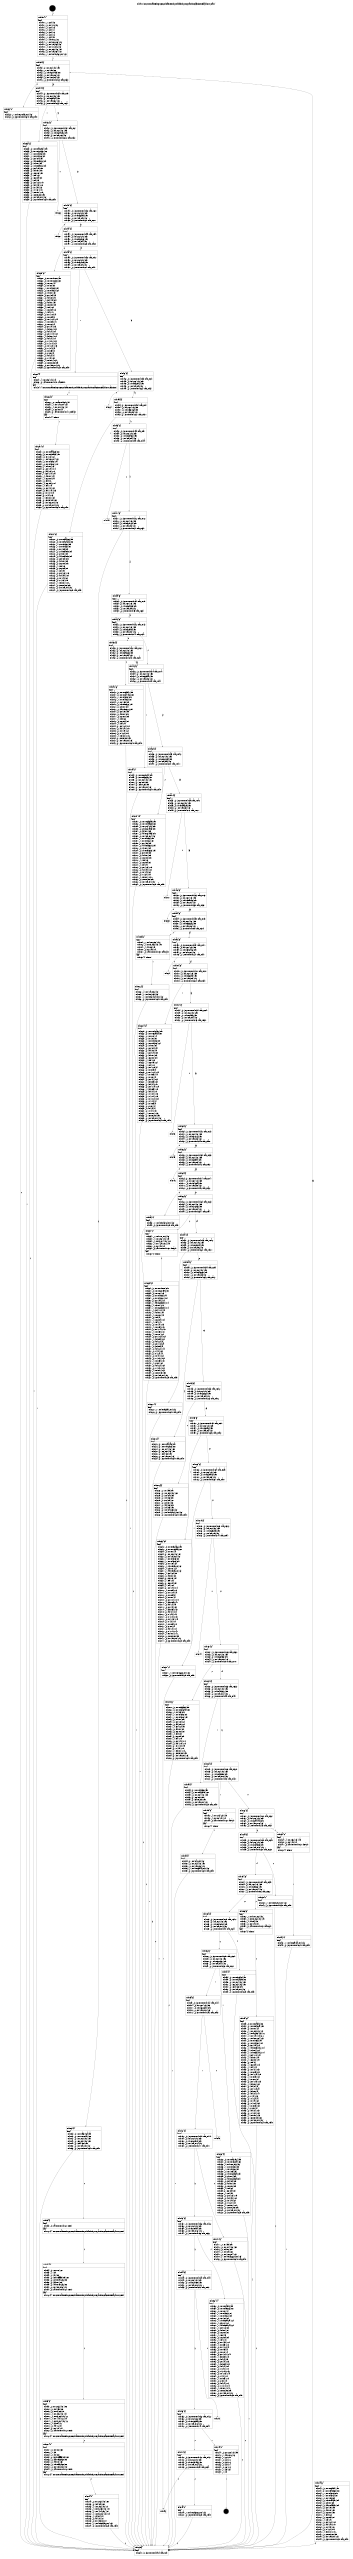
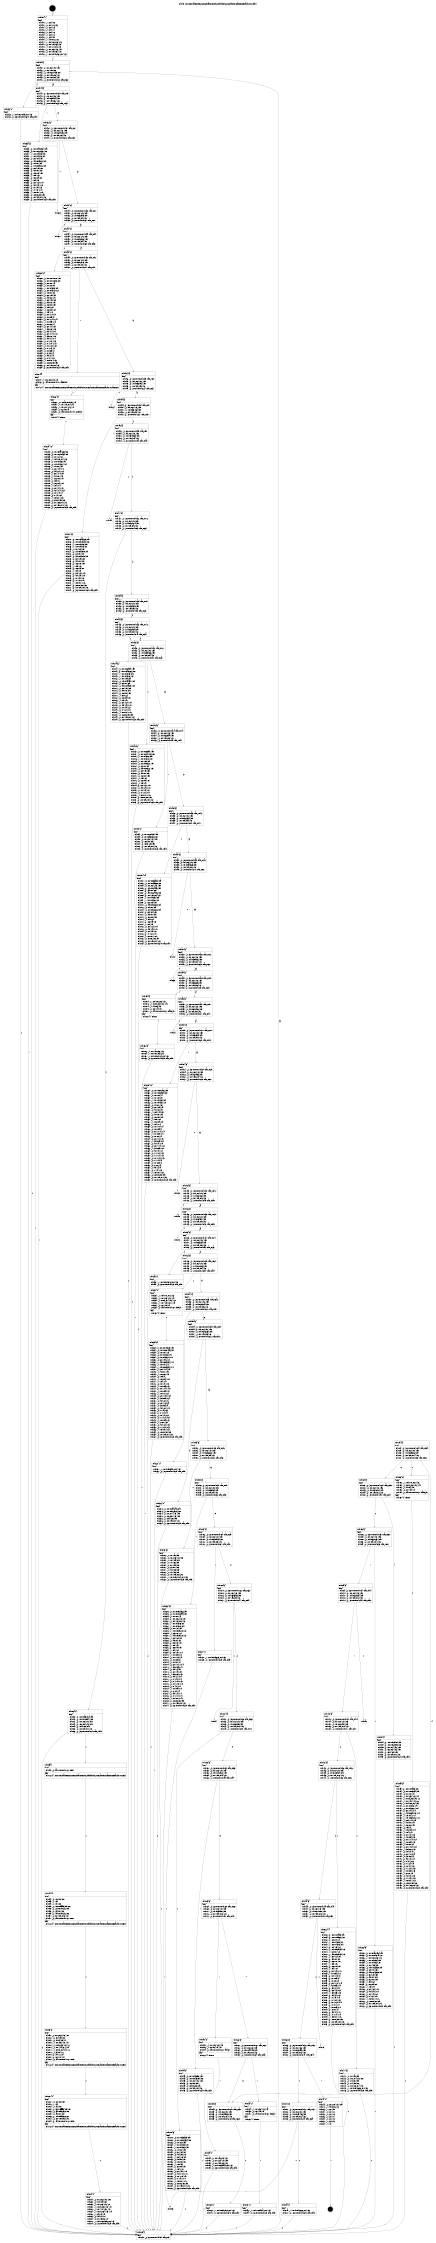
(147, 650) -> (129, 649)
(256, 1863) -> (431, 1868)
